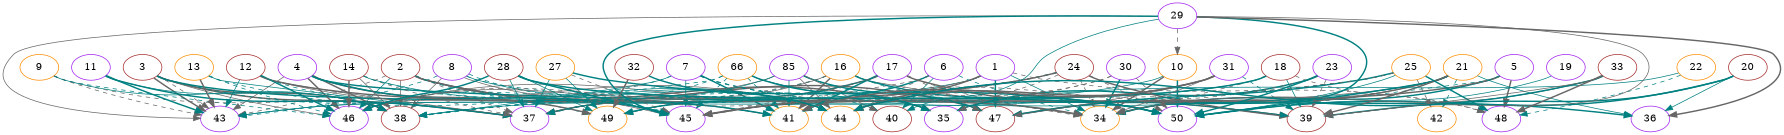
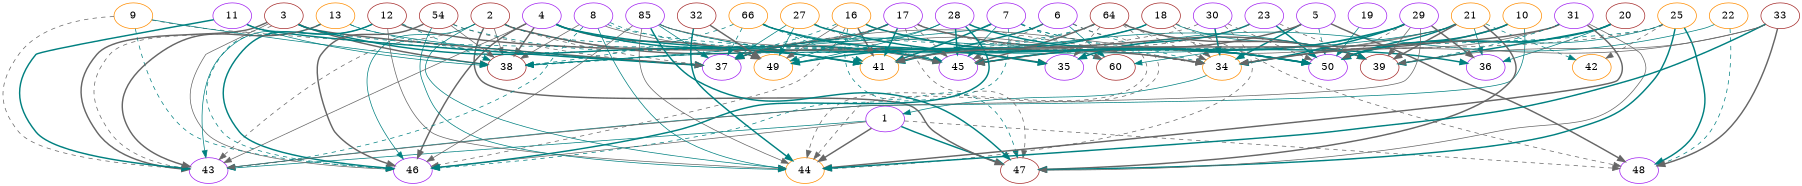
(1177, 38) -> (1377, 40)
(349, 67) -> (439, 16)
(504, 67) -> (955, 16)
(1074, 67) -> (1109, 16)
(1044, 92) -> (1059, 97)
(381, 98) -> none
(892, 119) -> (1116, 67)
